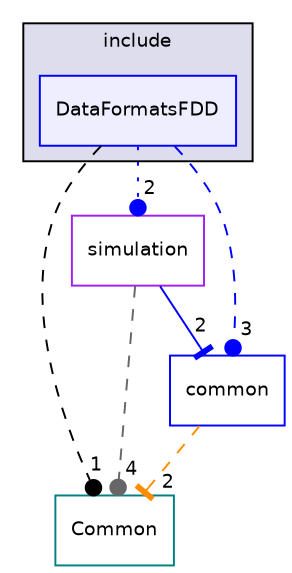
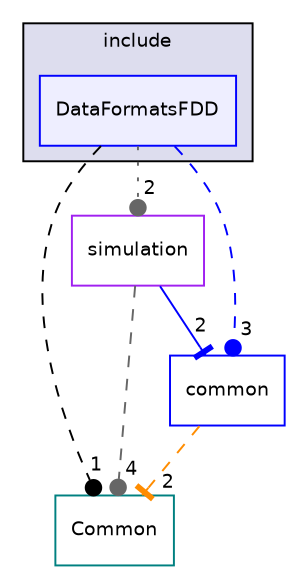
(138, 173) -> (138, 173)
